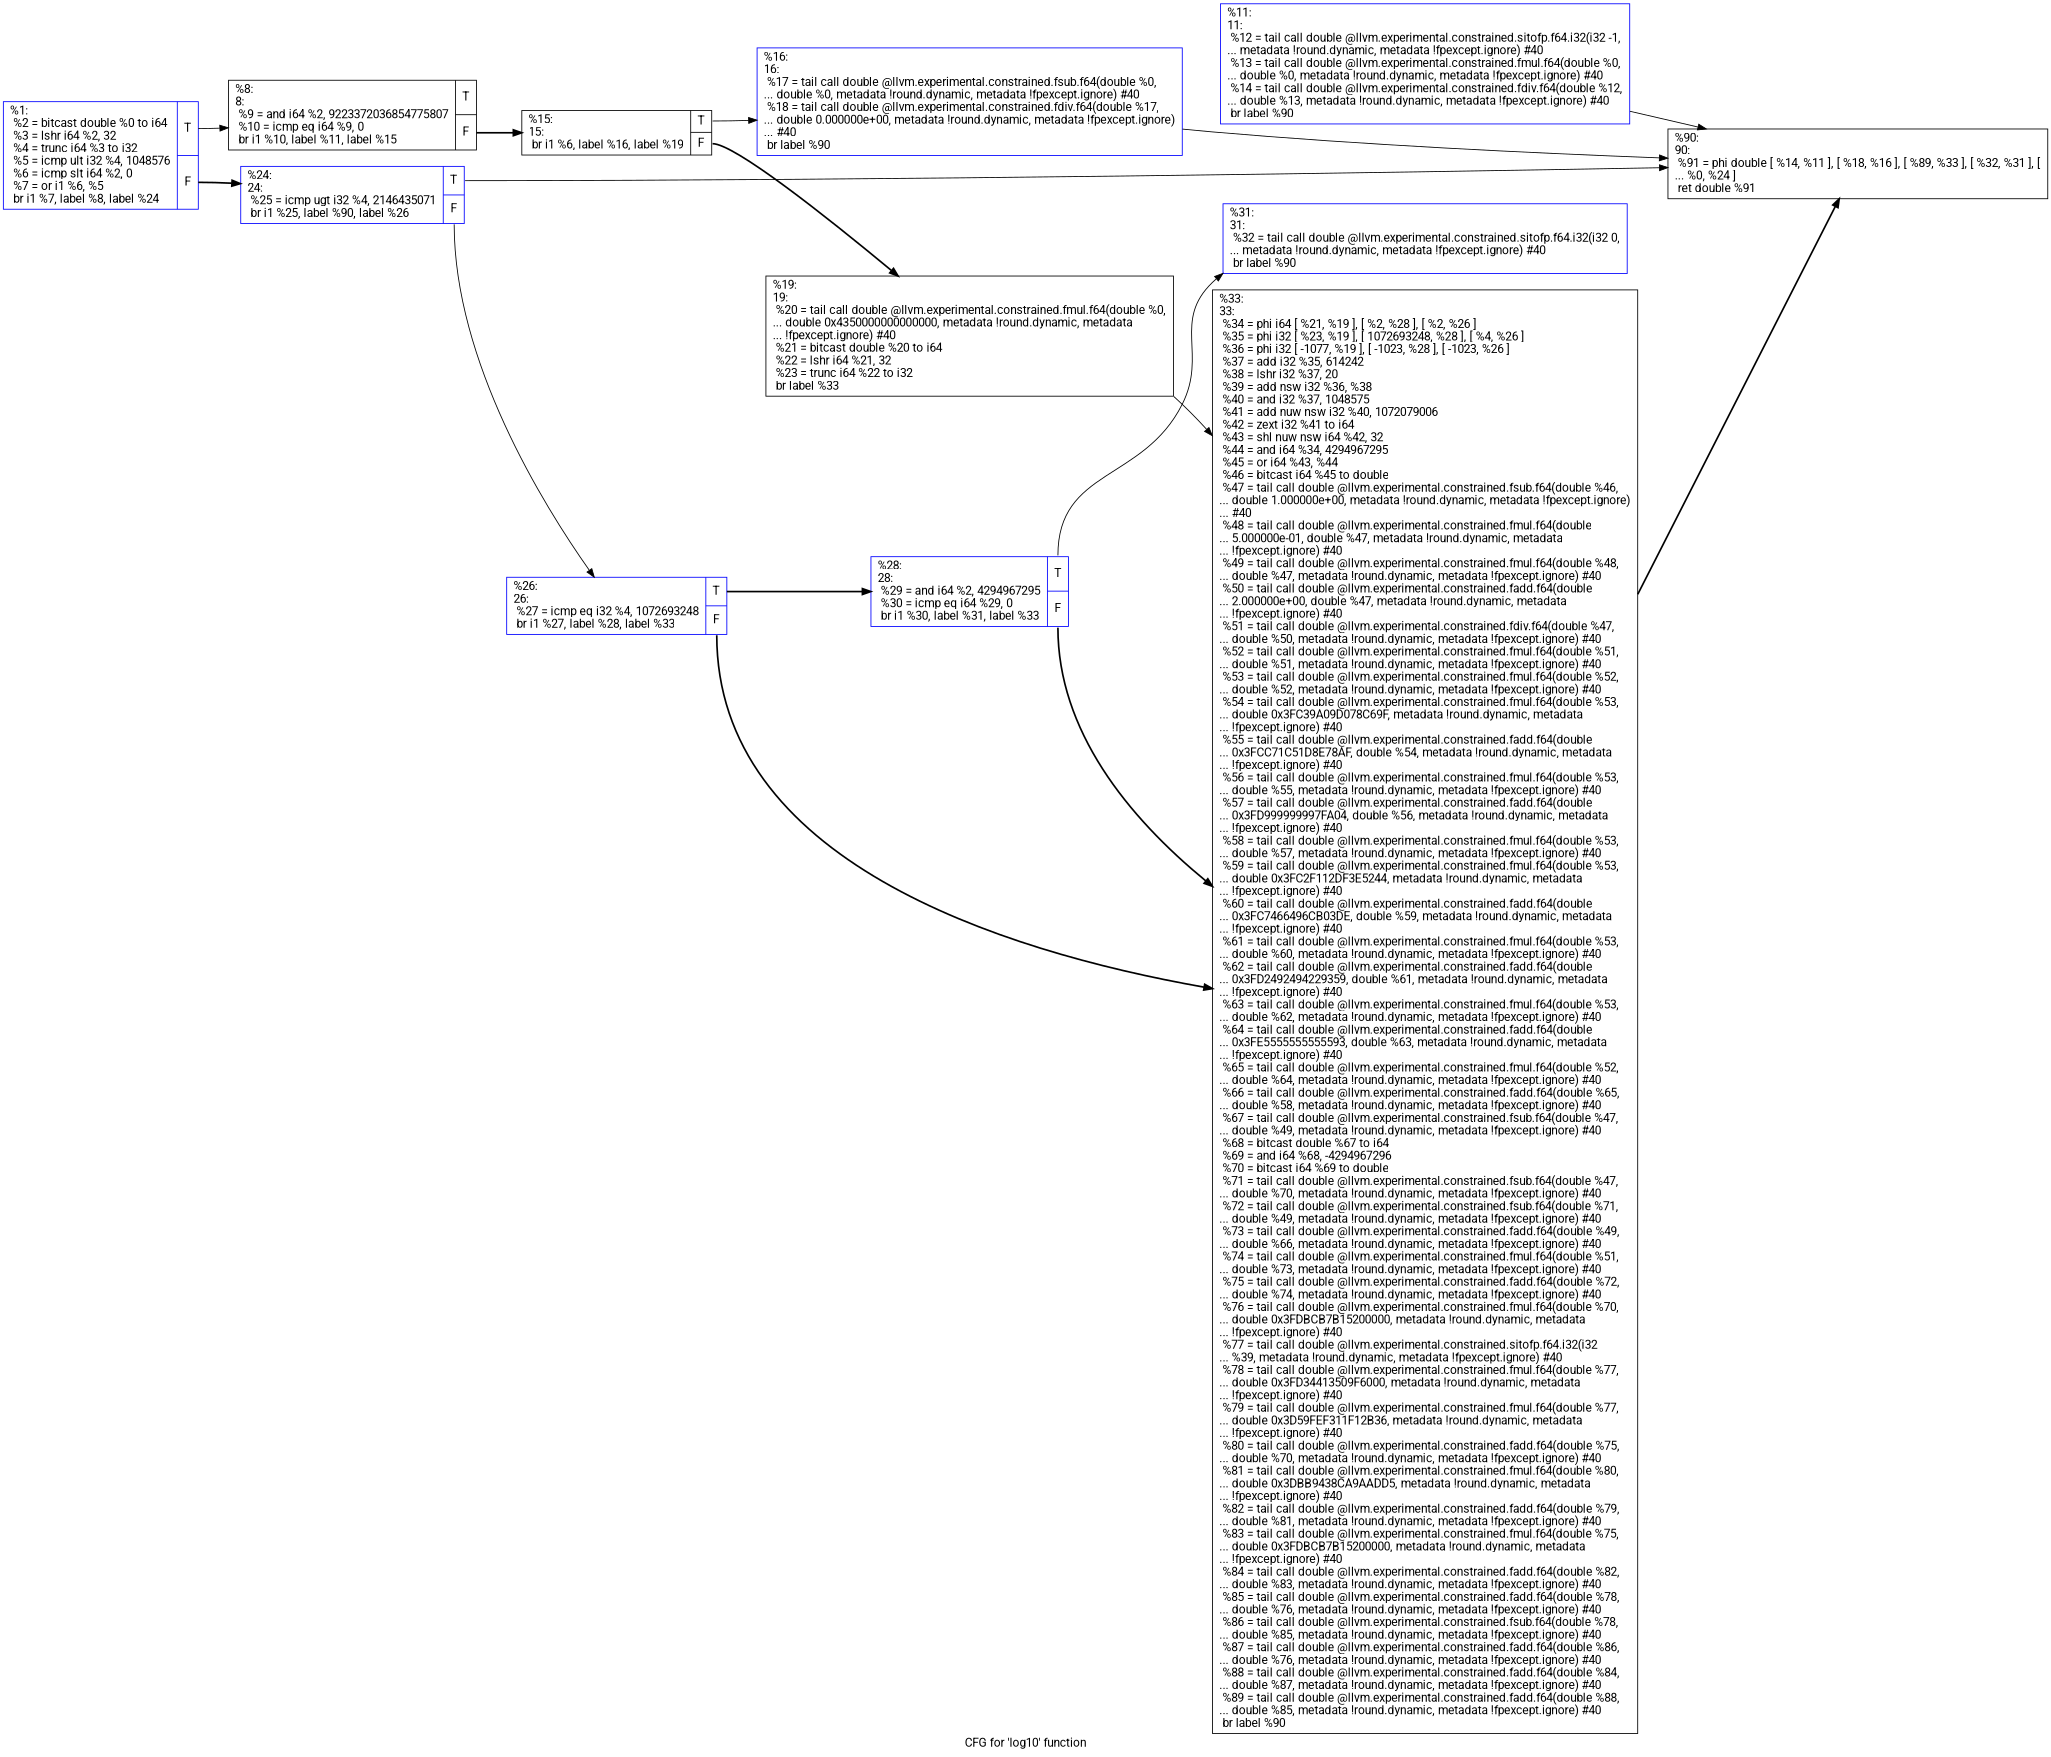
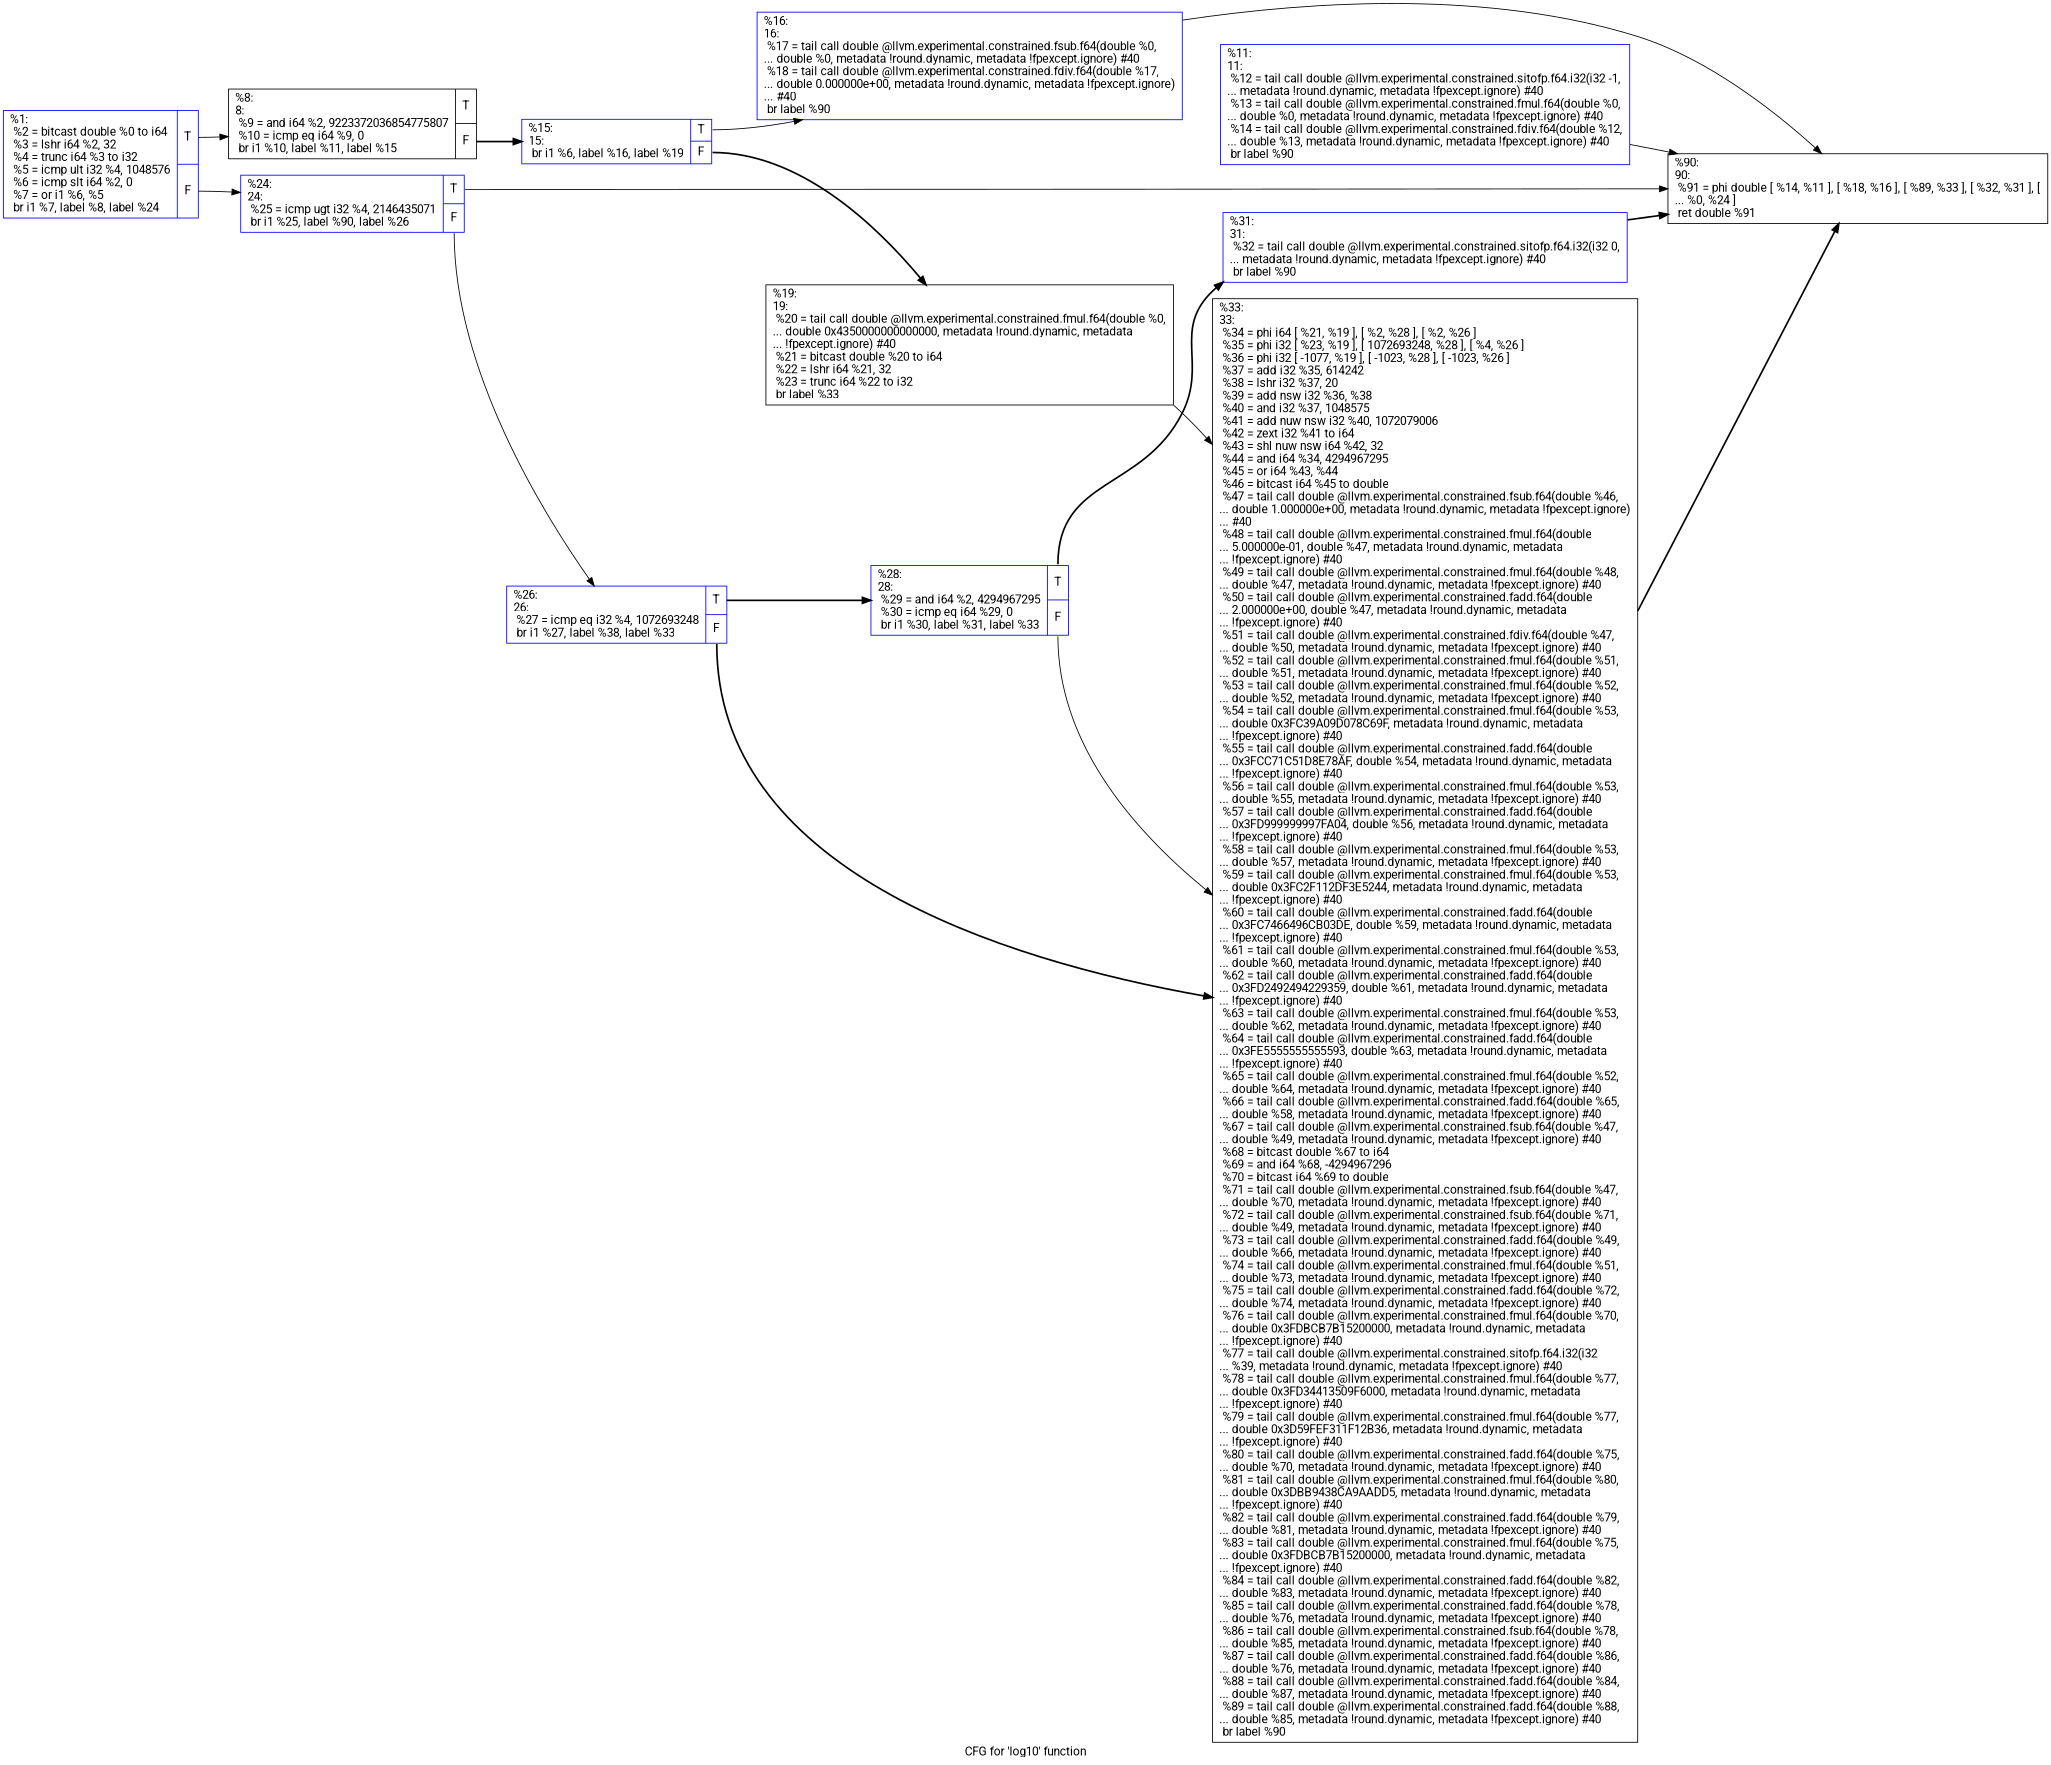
(617, 133) -> (617, 142)
(215, 183) -> (215, 191)
none -> (1643, 218)
(1162, 433) -> (1162, 441)
(594, 624) -> (594, 633)
(1103, 770) -> (1103, 779)
